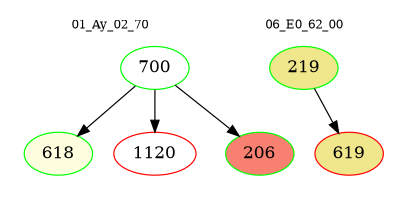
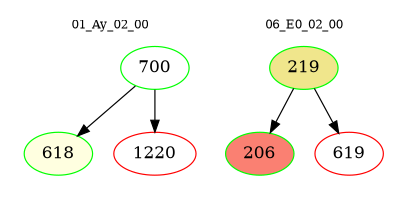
(110, 26) -> (110, 26)
(304, 26) -> (304, 26)
(198, 104) -> (285, 105)
(155, 154) -> (155, 154)
(349, 154) -> (349, 154)
